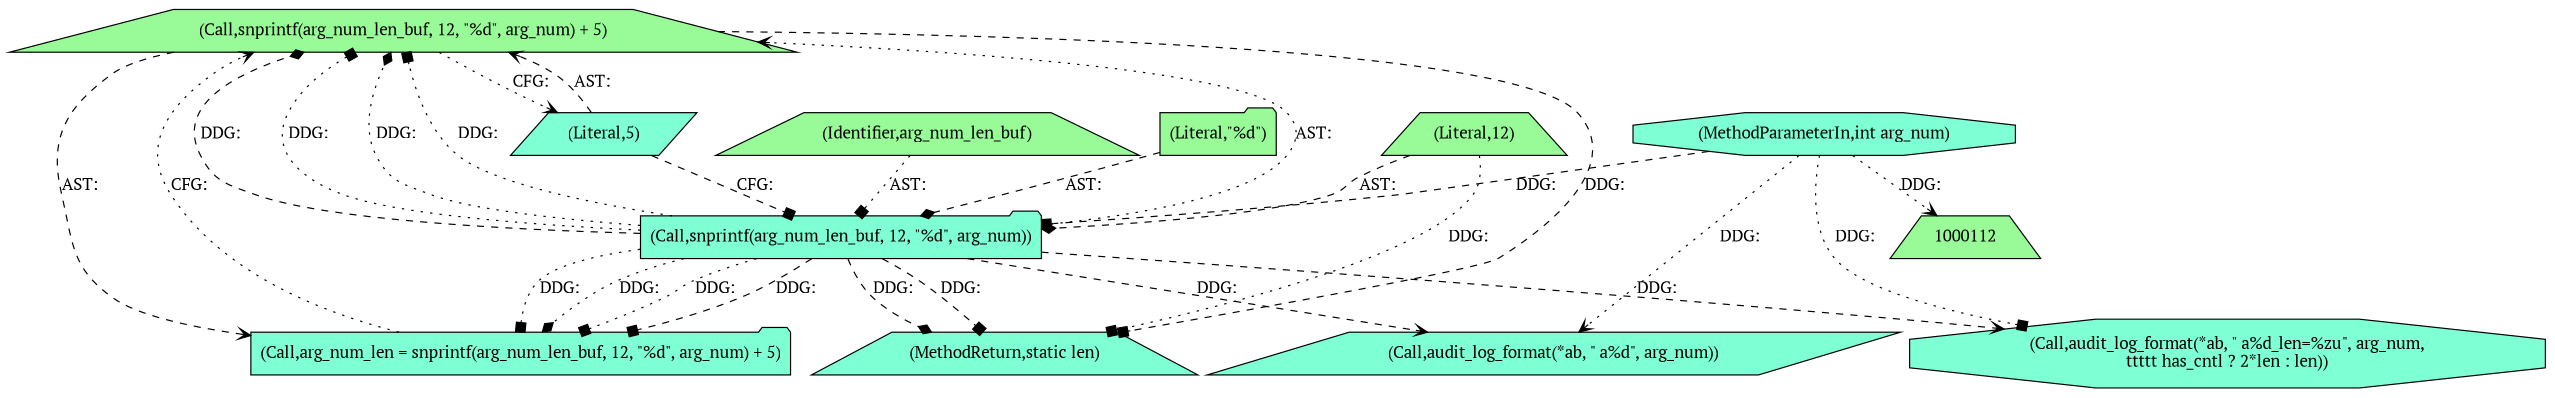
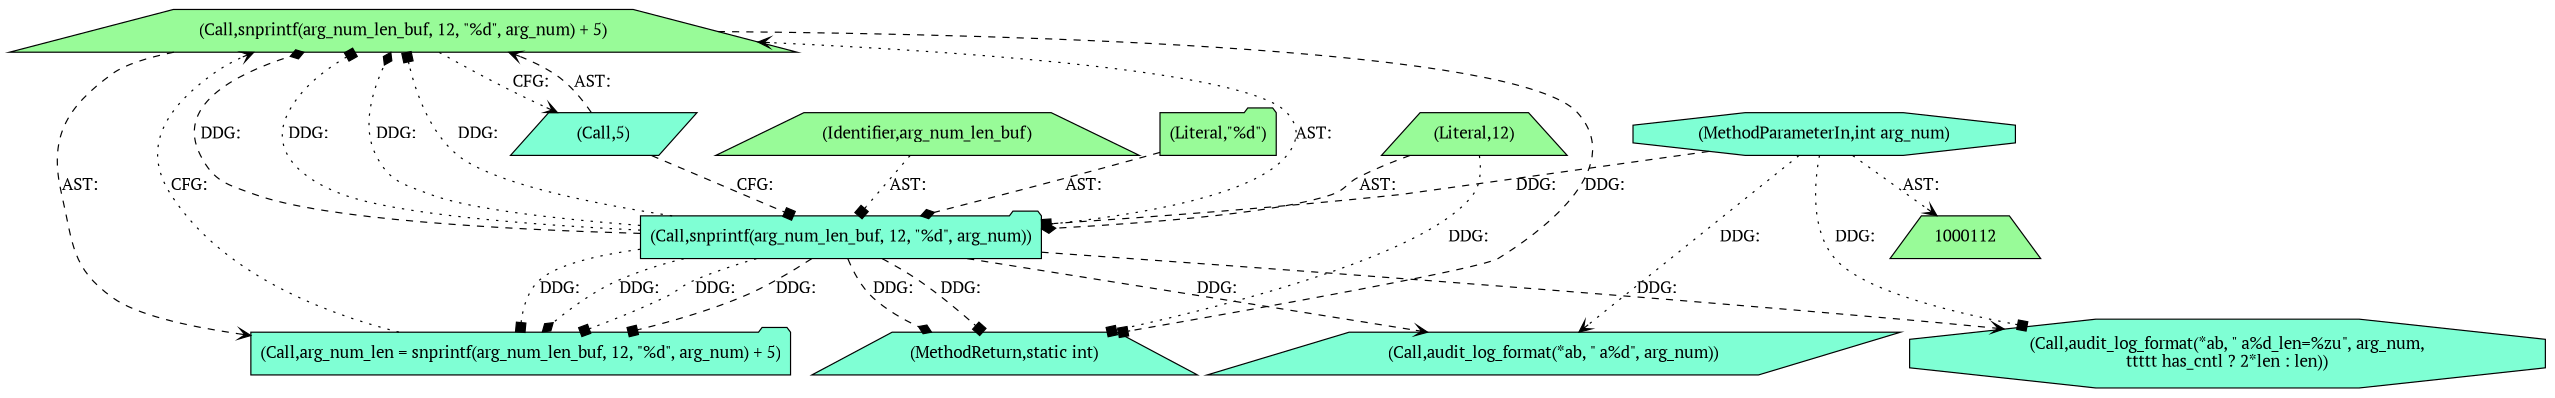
(604, 134) -> (604, 134)
(1923, 186) -> (1923, 186)
(1005, 354) -> (1005, 354)
